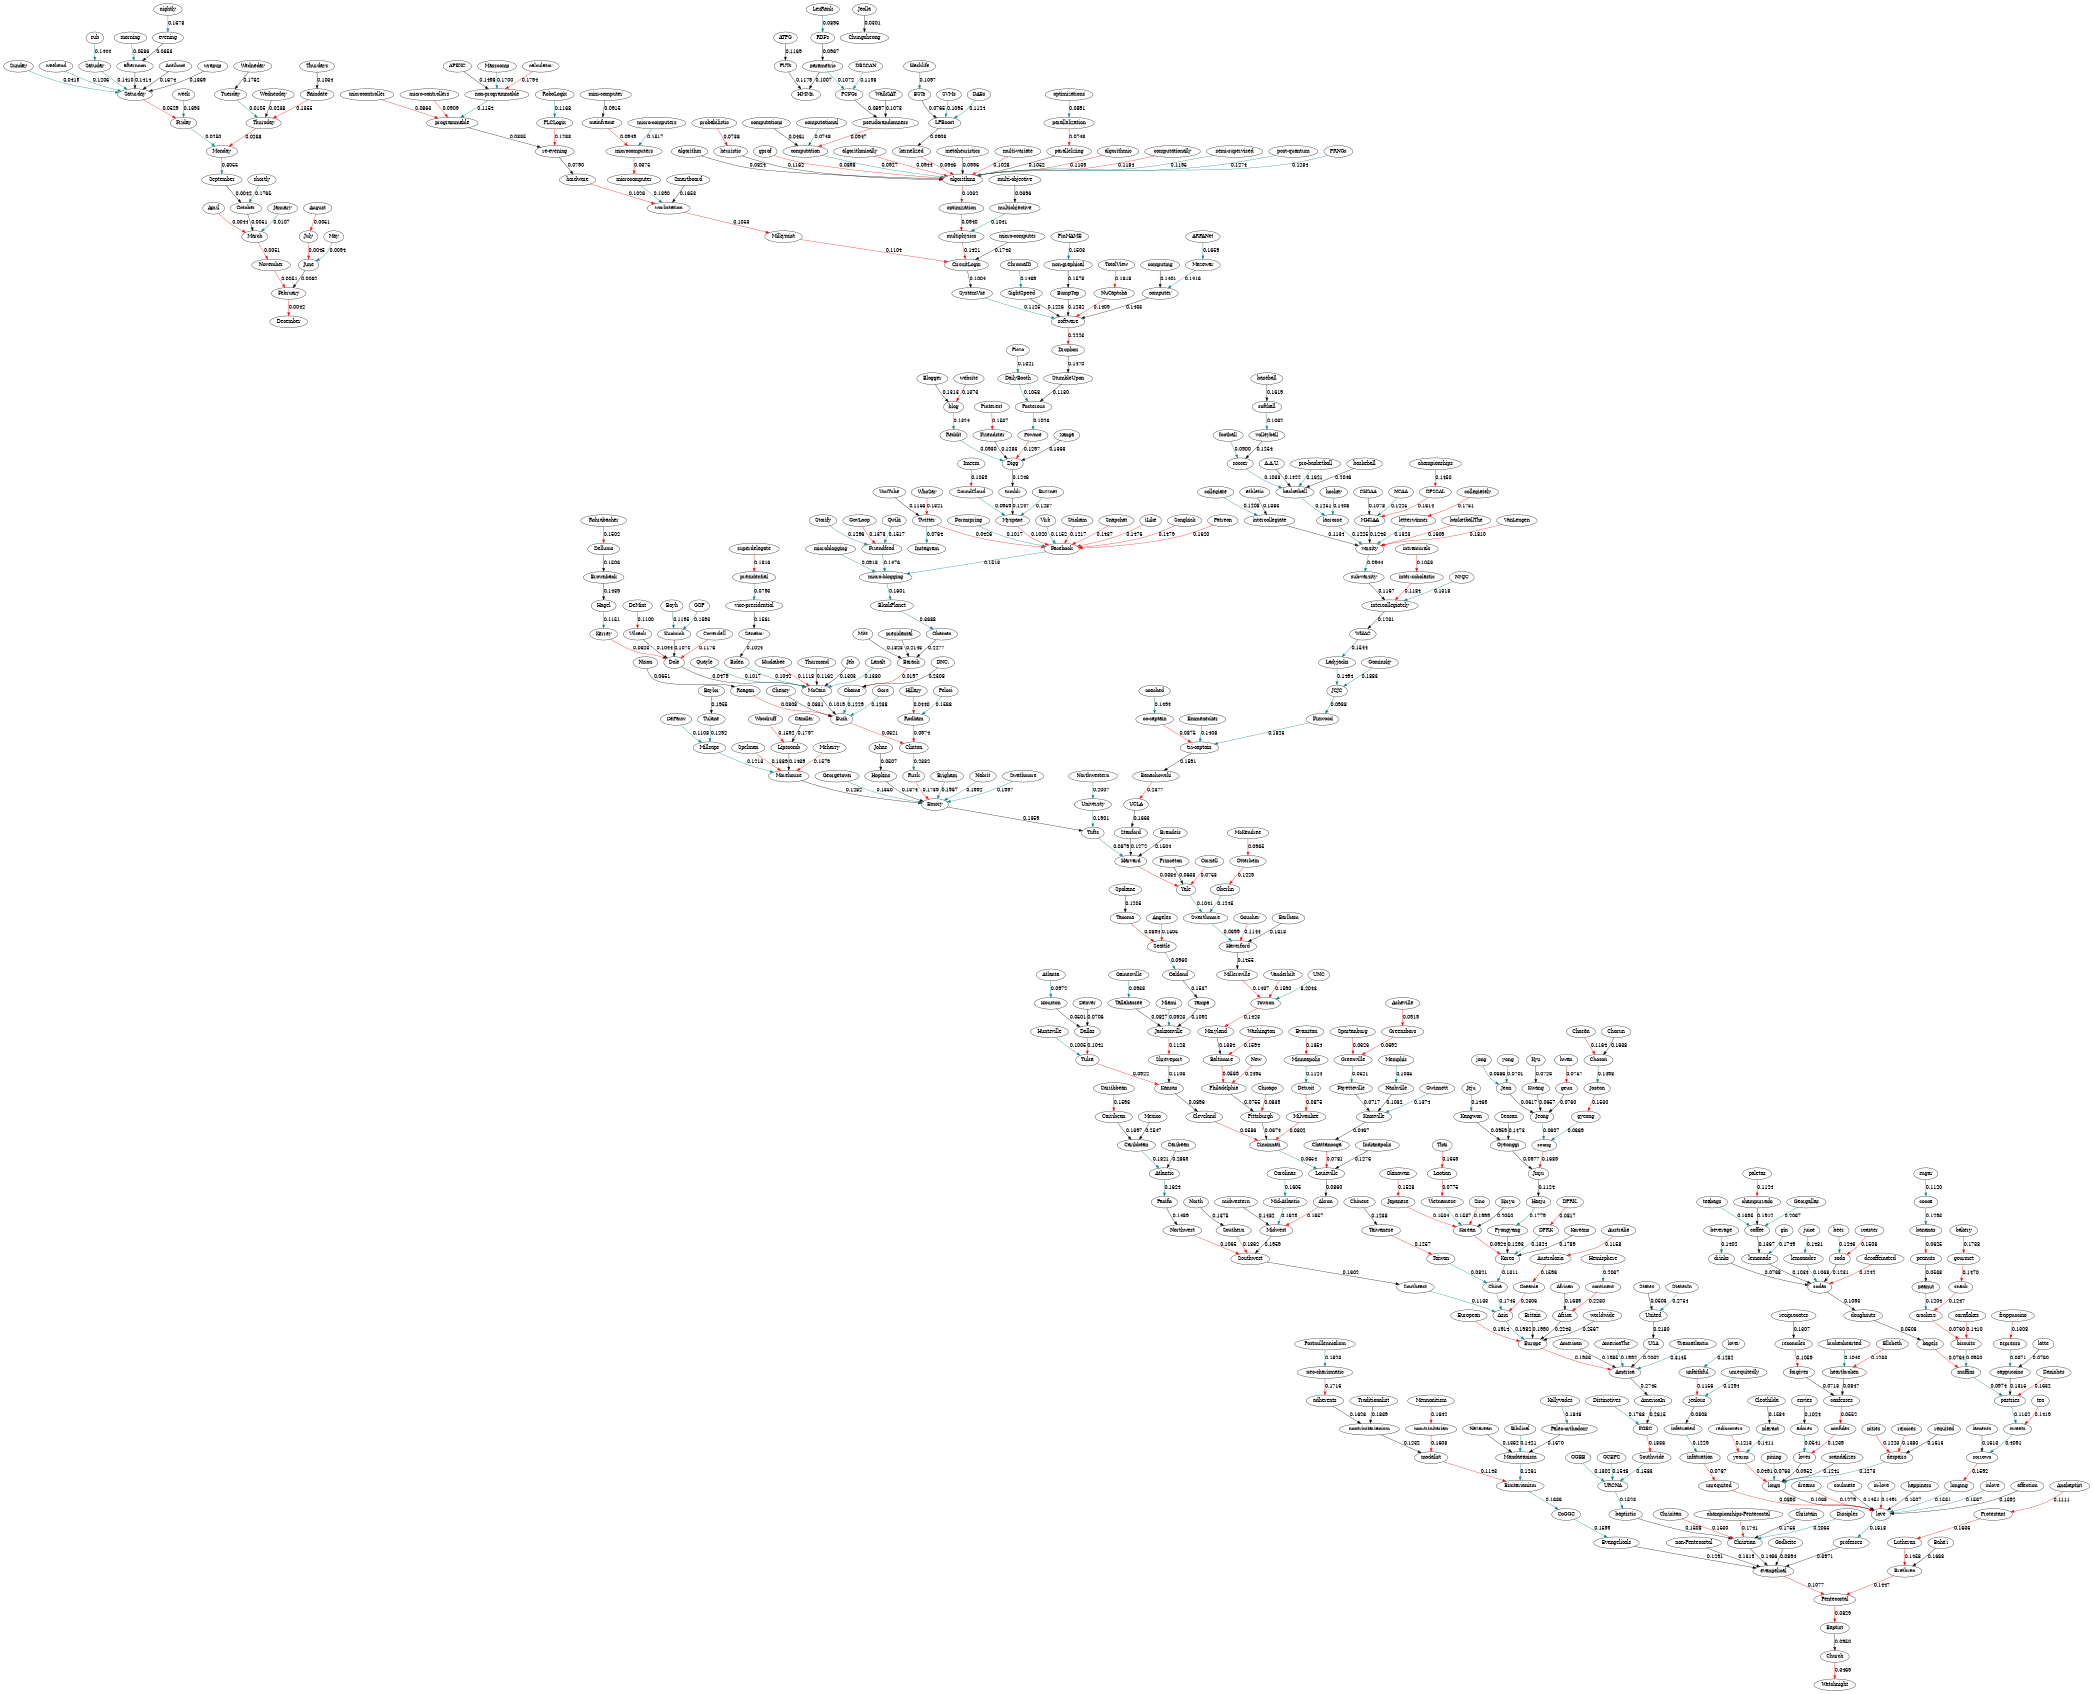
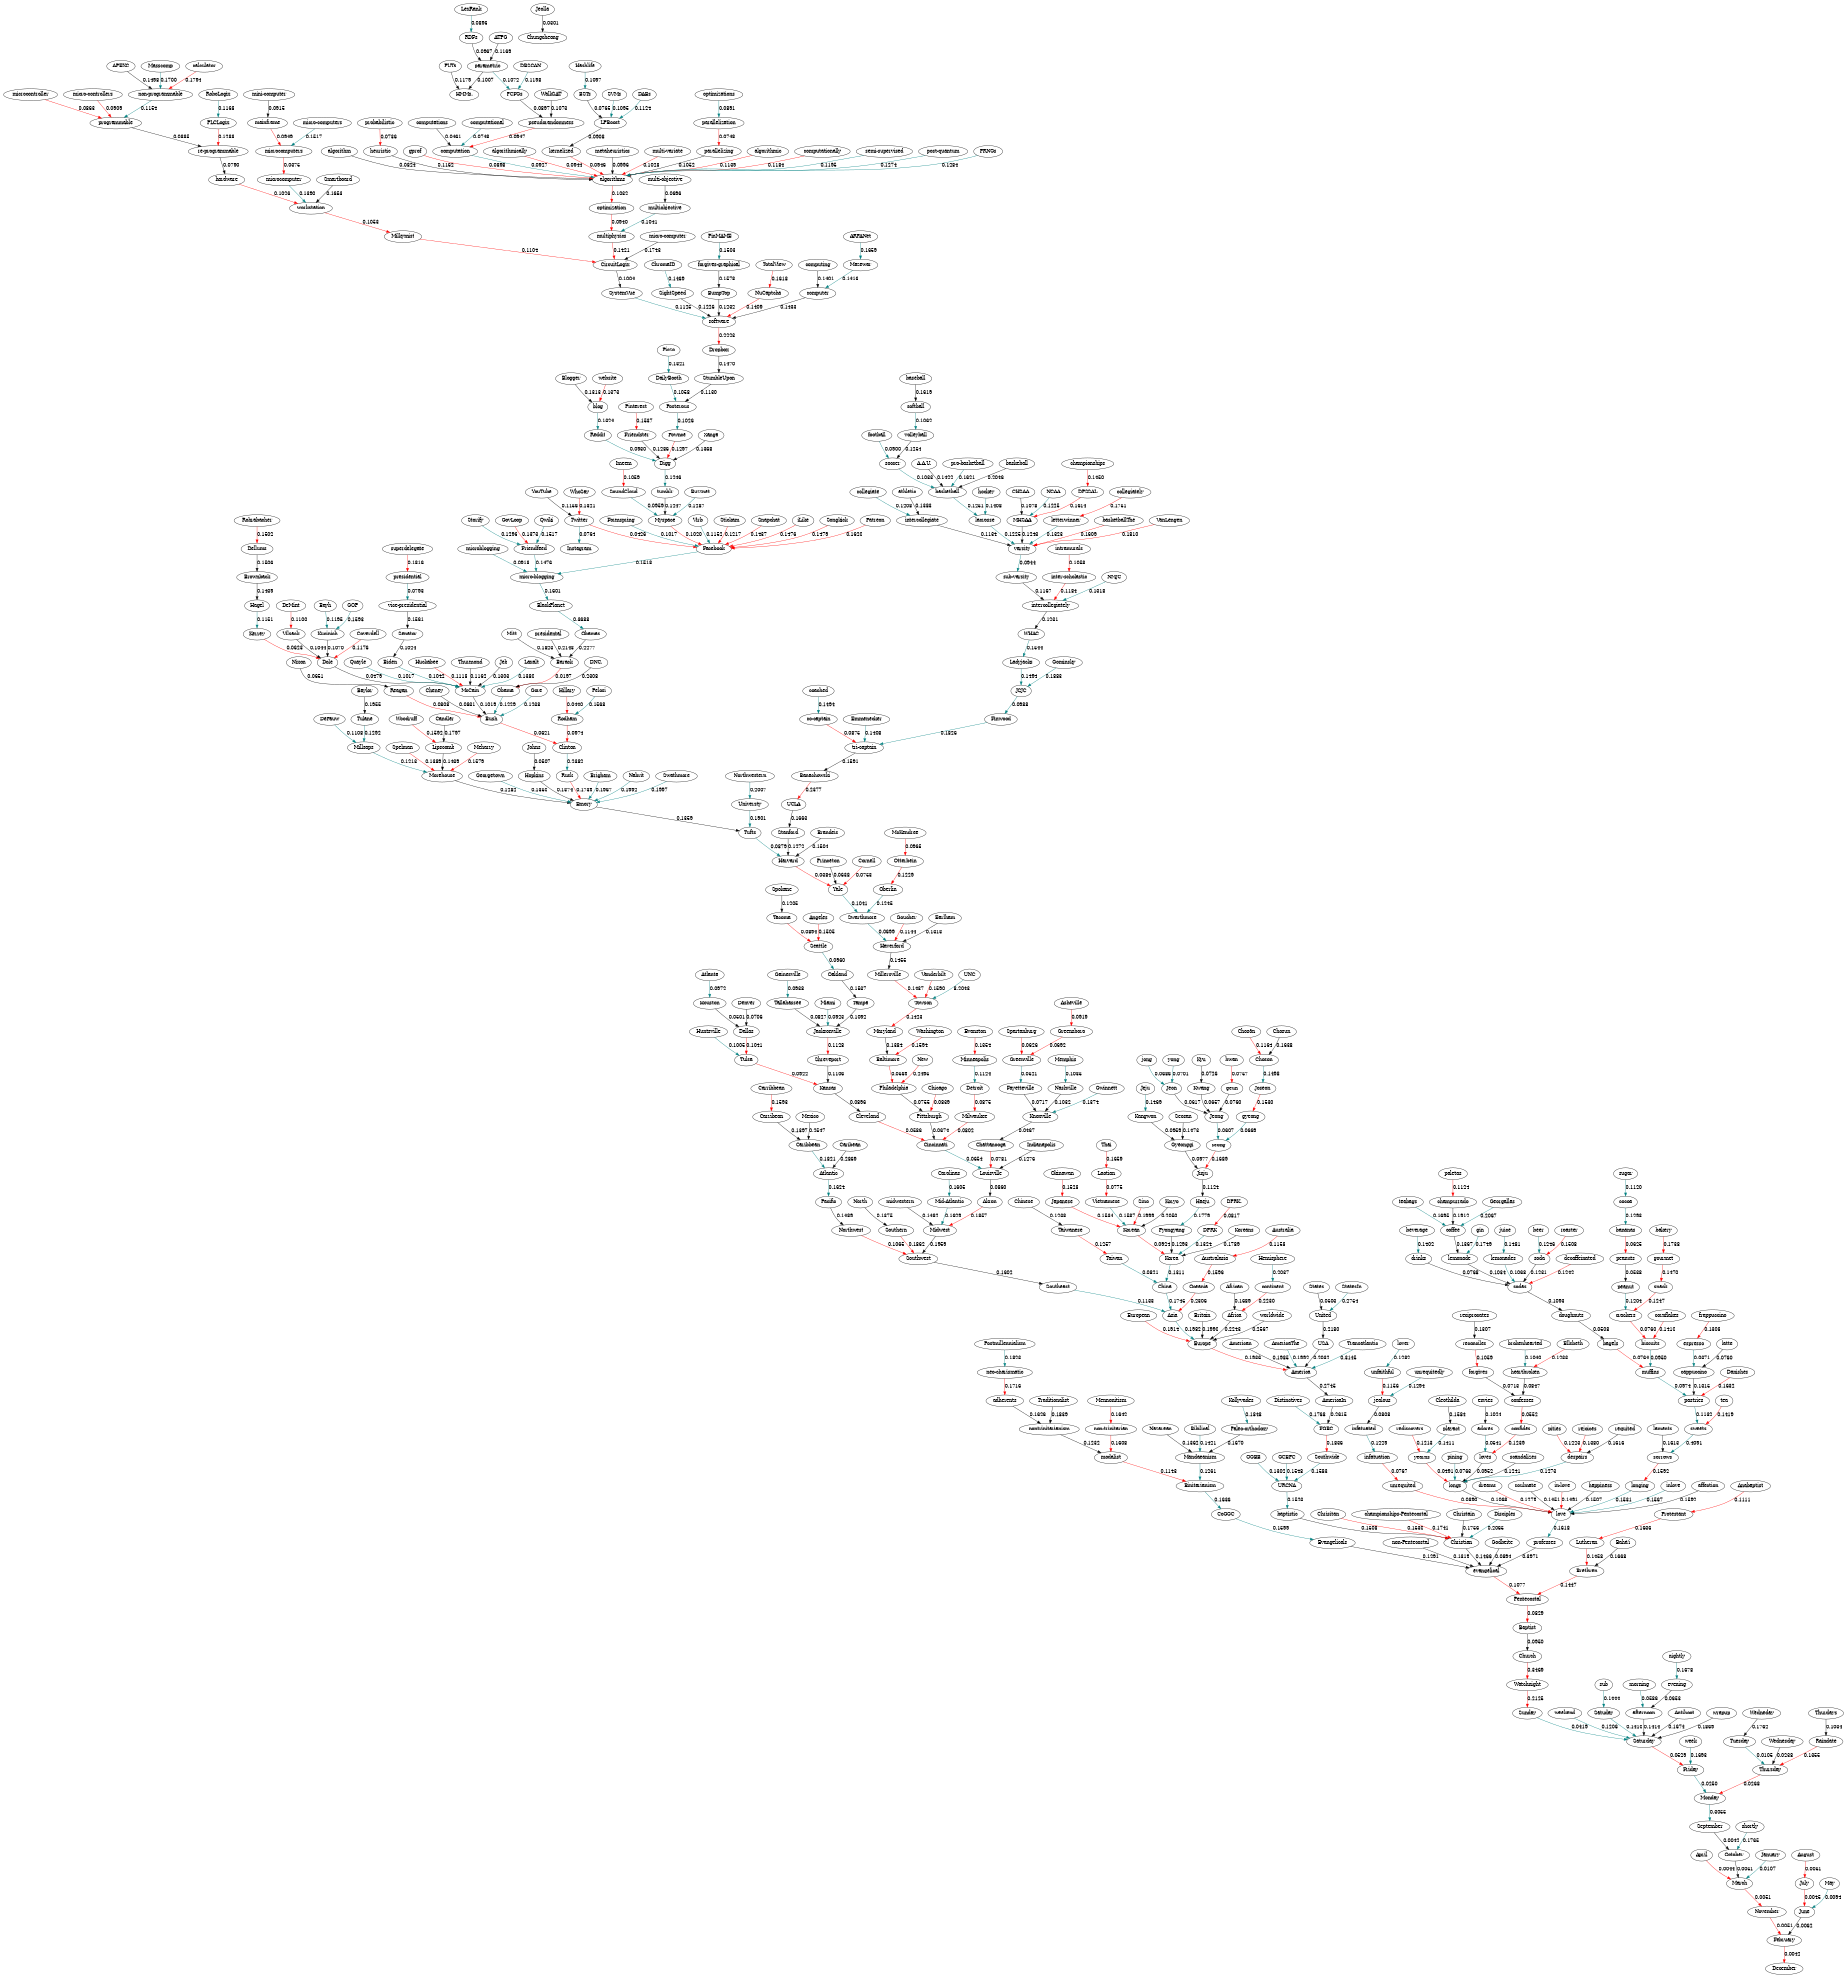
(785, 50) -> (495, 50)
(555, 151) -> (218, 151)
(1068, 265) -> (719, 265)
(1013, 476) -> (665, 476)
none -> (1527, 1697)
